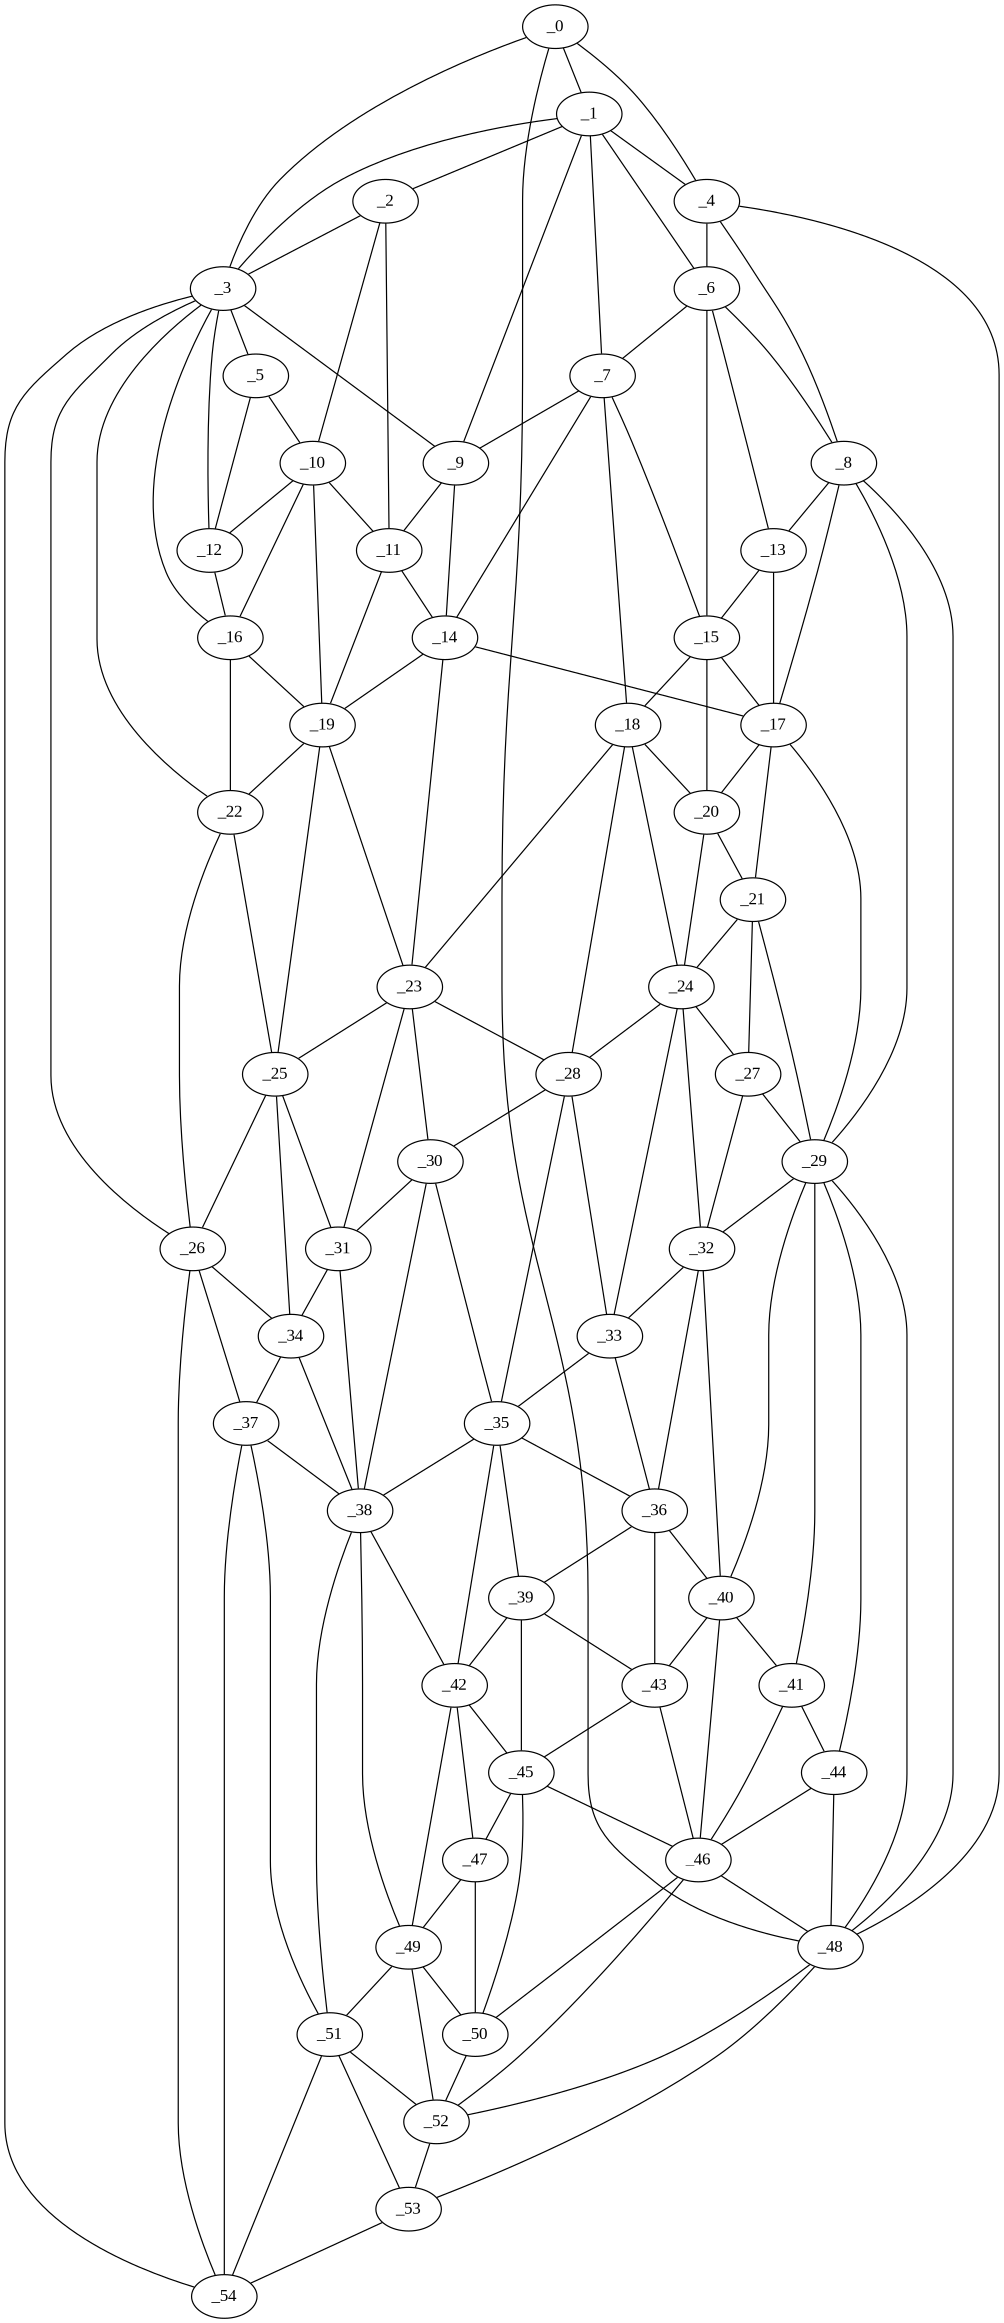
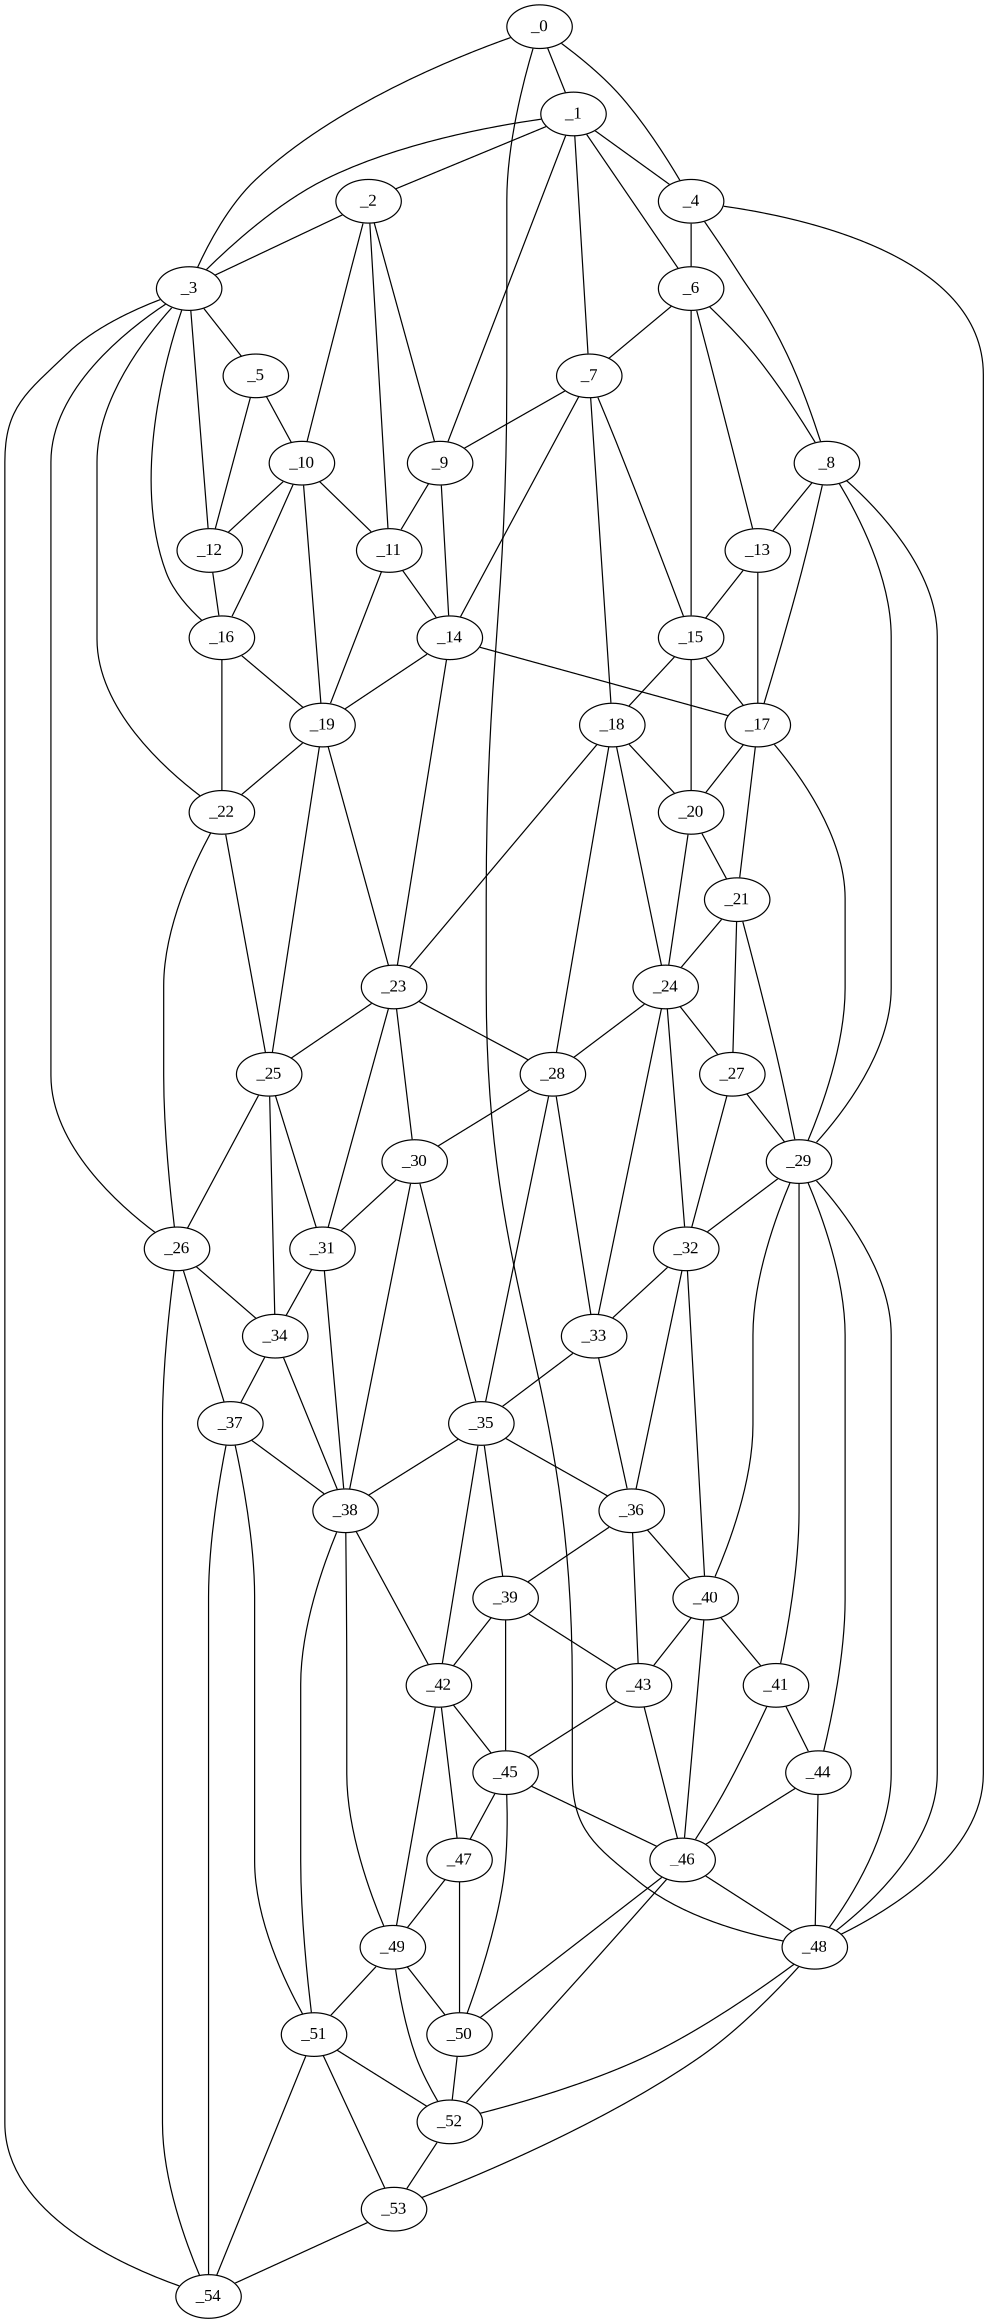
(344, 379) -> (404, 332)
